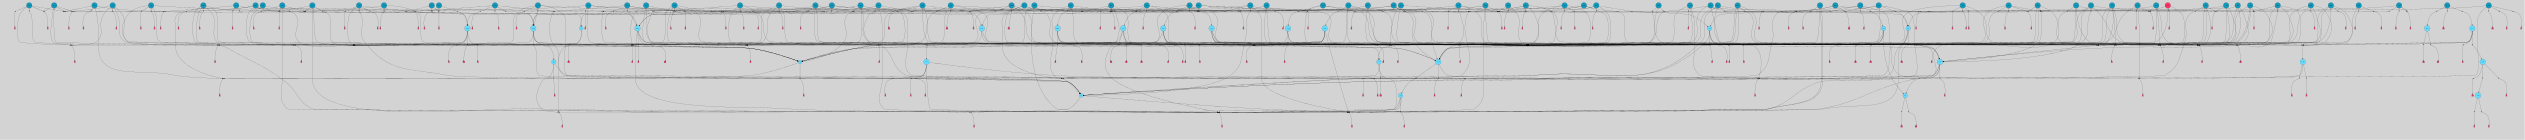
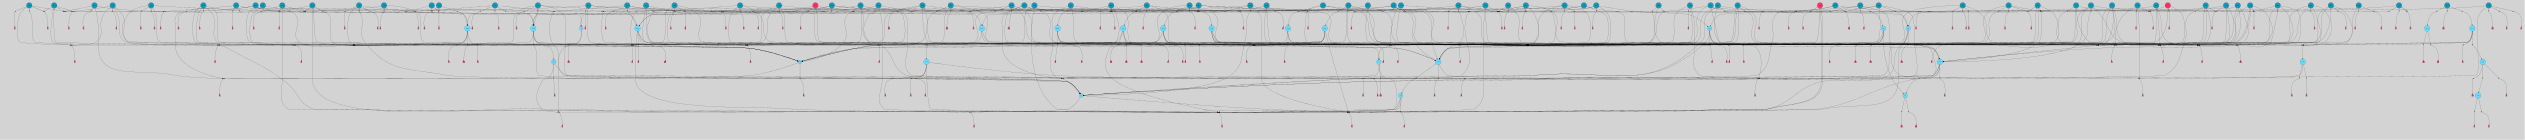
(815, 5) -> (815, 5)
(1820, 5) -> (1820, 5)
